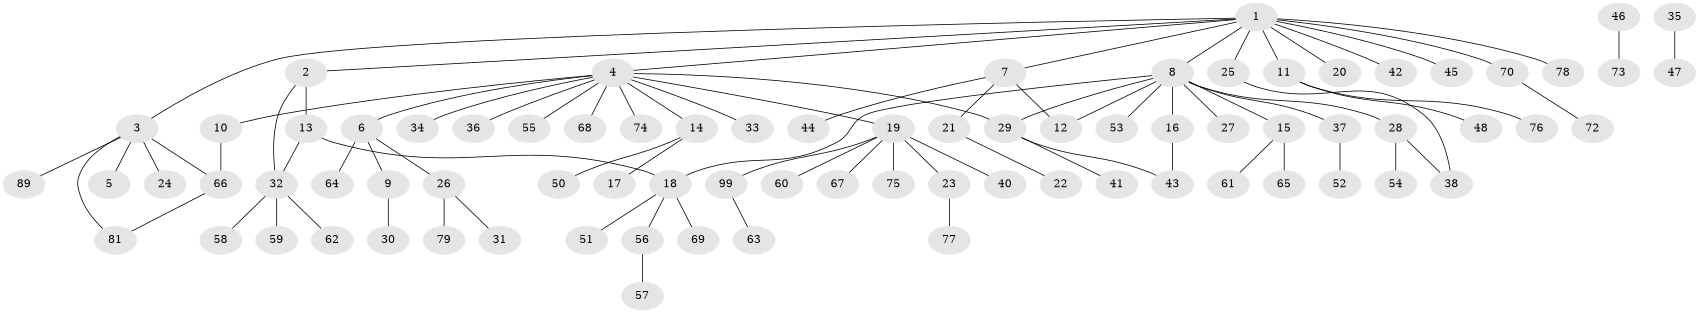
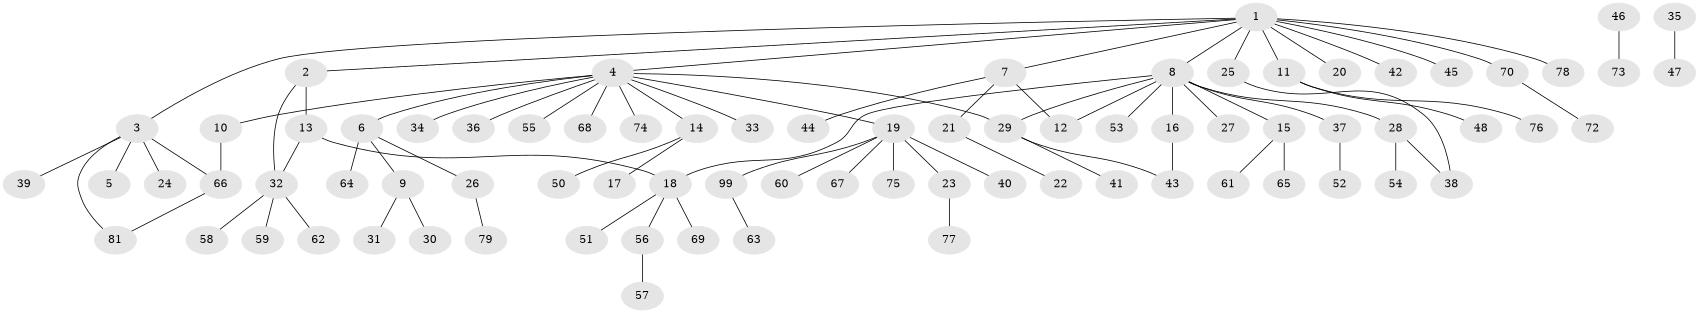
(24, 184) -> (24, 184)
(472, 212) -> (389, 212)
